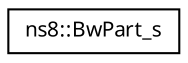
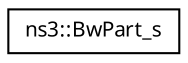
(94, 31) -> (94, 31)
